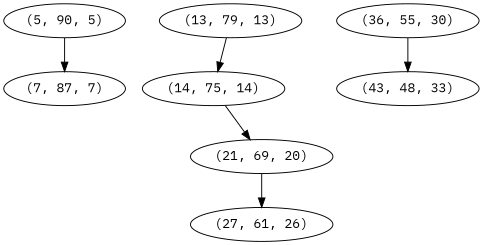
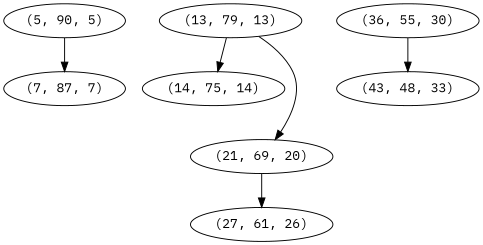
(235, 119) -> (295, 79)
